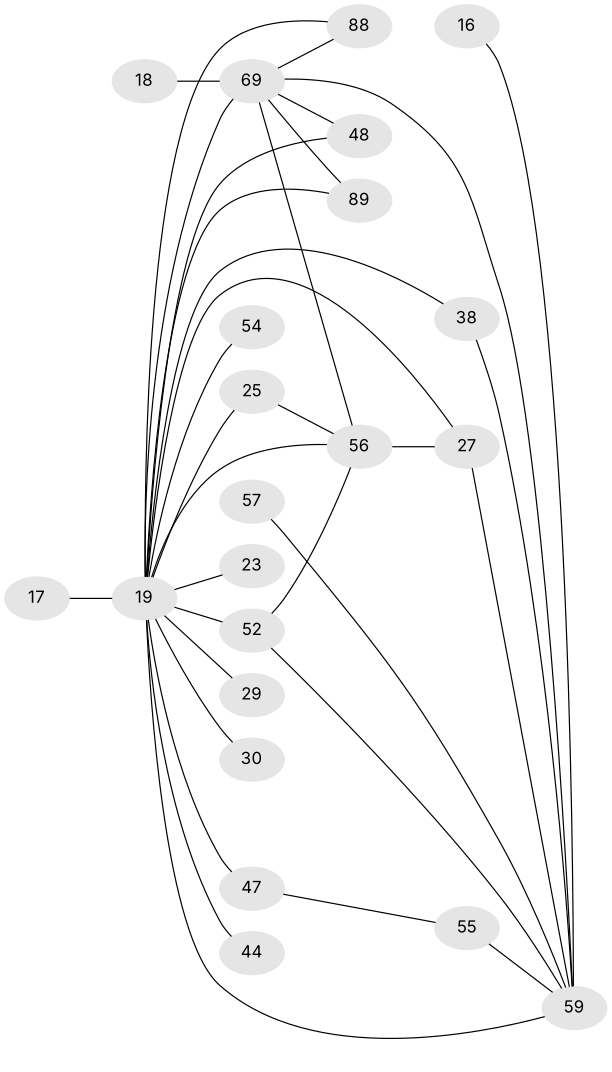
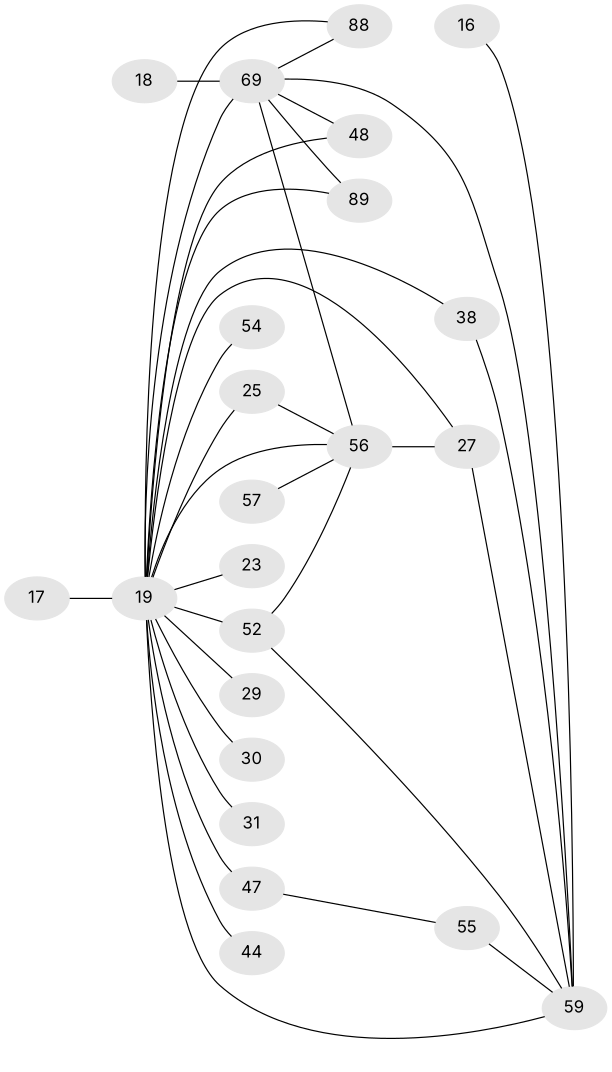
(440, 740) -> (306, 474)
none -> (252, 824)
